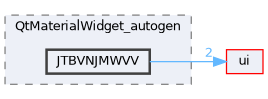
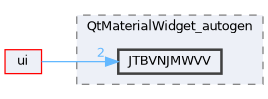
(182, 62) -> (69, 62)
